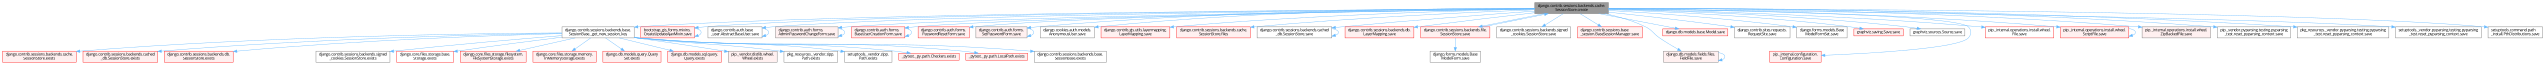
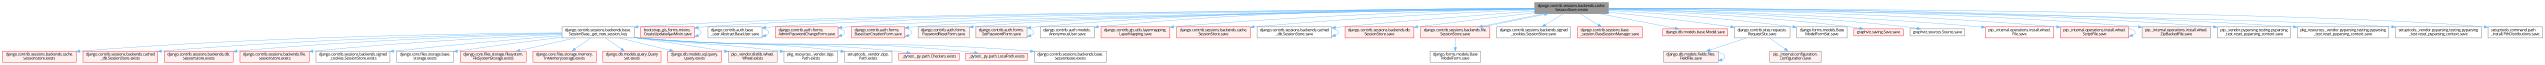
(1945, 22) -> (1777, 43)
(1644, 26) -> (1728, 44)
(807, 32) -> (807, 32)
(944, 32) -> (944, 32)
(1067, 32) -> (1067, 32)
(1213, 32) -> (1213, 32)
(1379, 32) -> (1379, 32)
none -> (275, 57)
(425, 57) -> (425, 57)
(1795, 57) -> (1795, 57)
